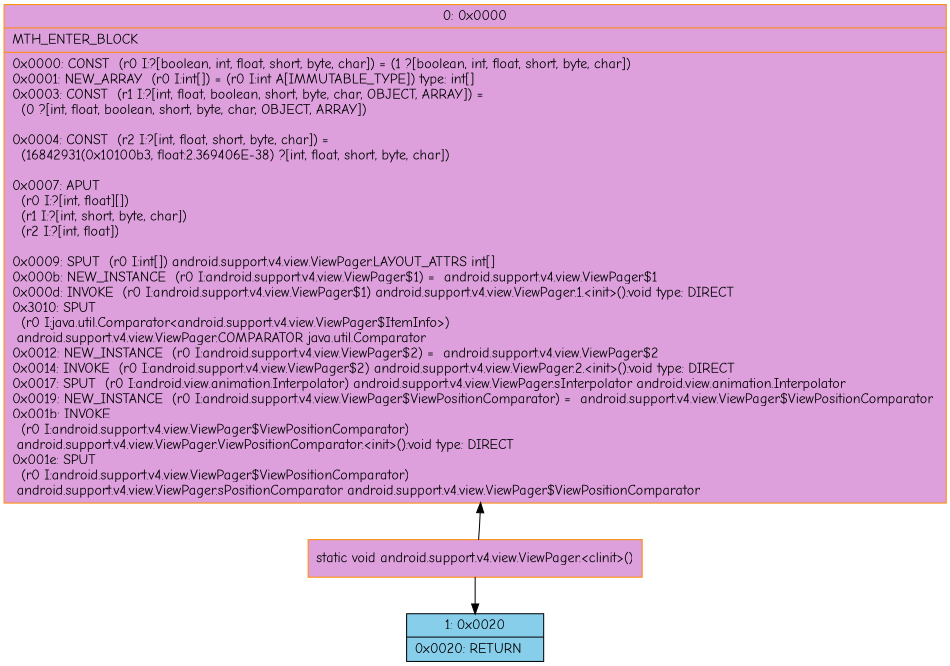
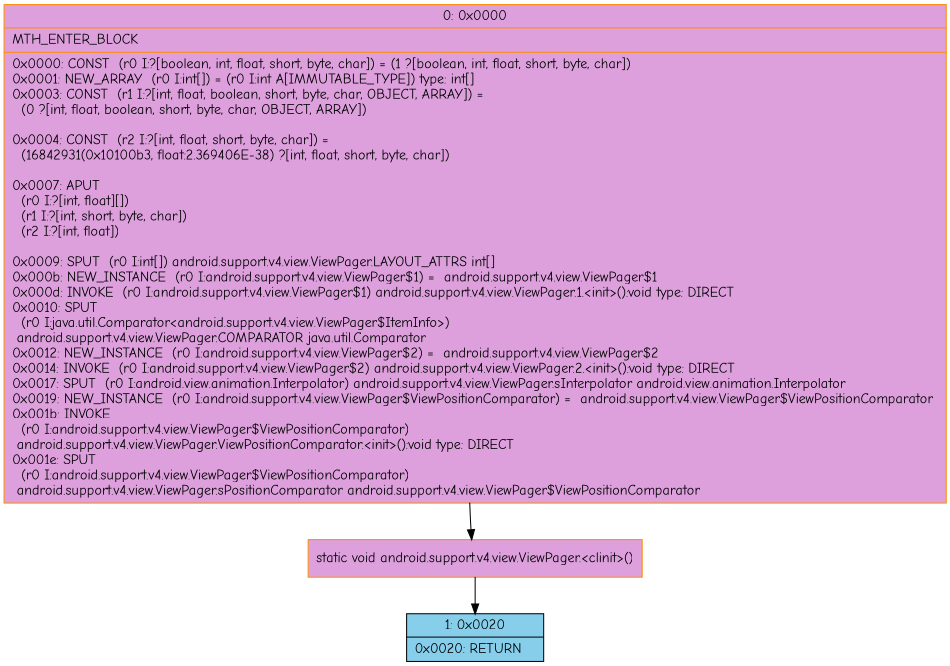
(59, 308) -> (60, 308)
(480, 526) -> (470, 516)
